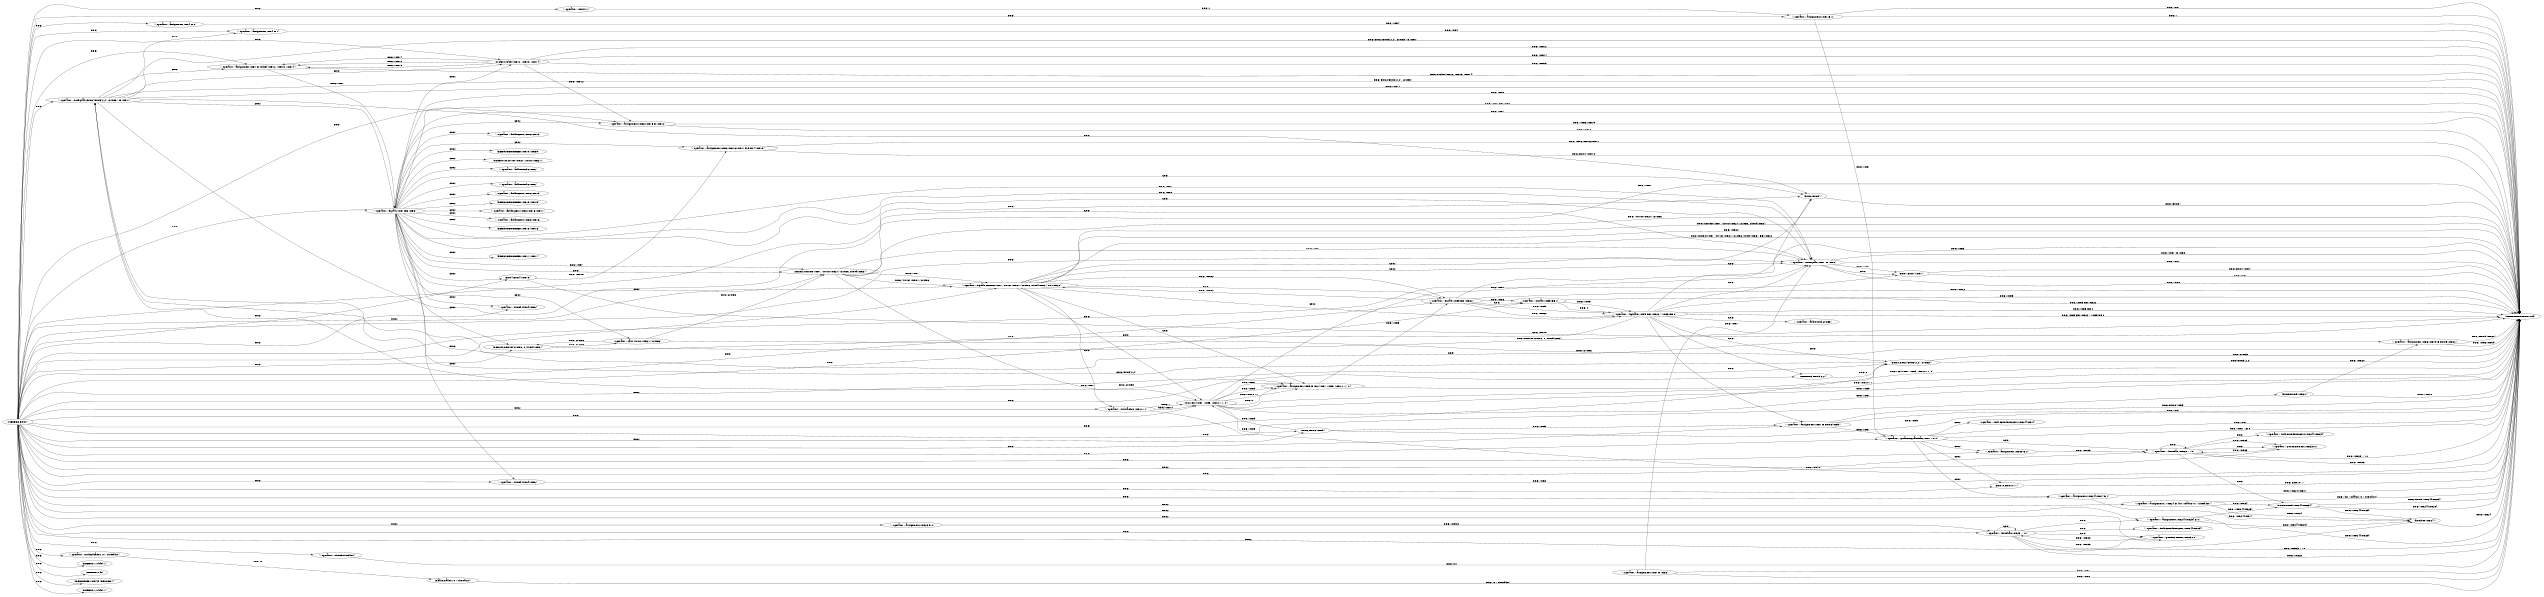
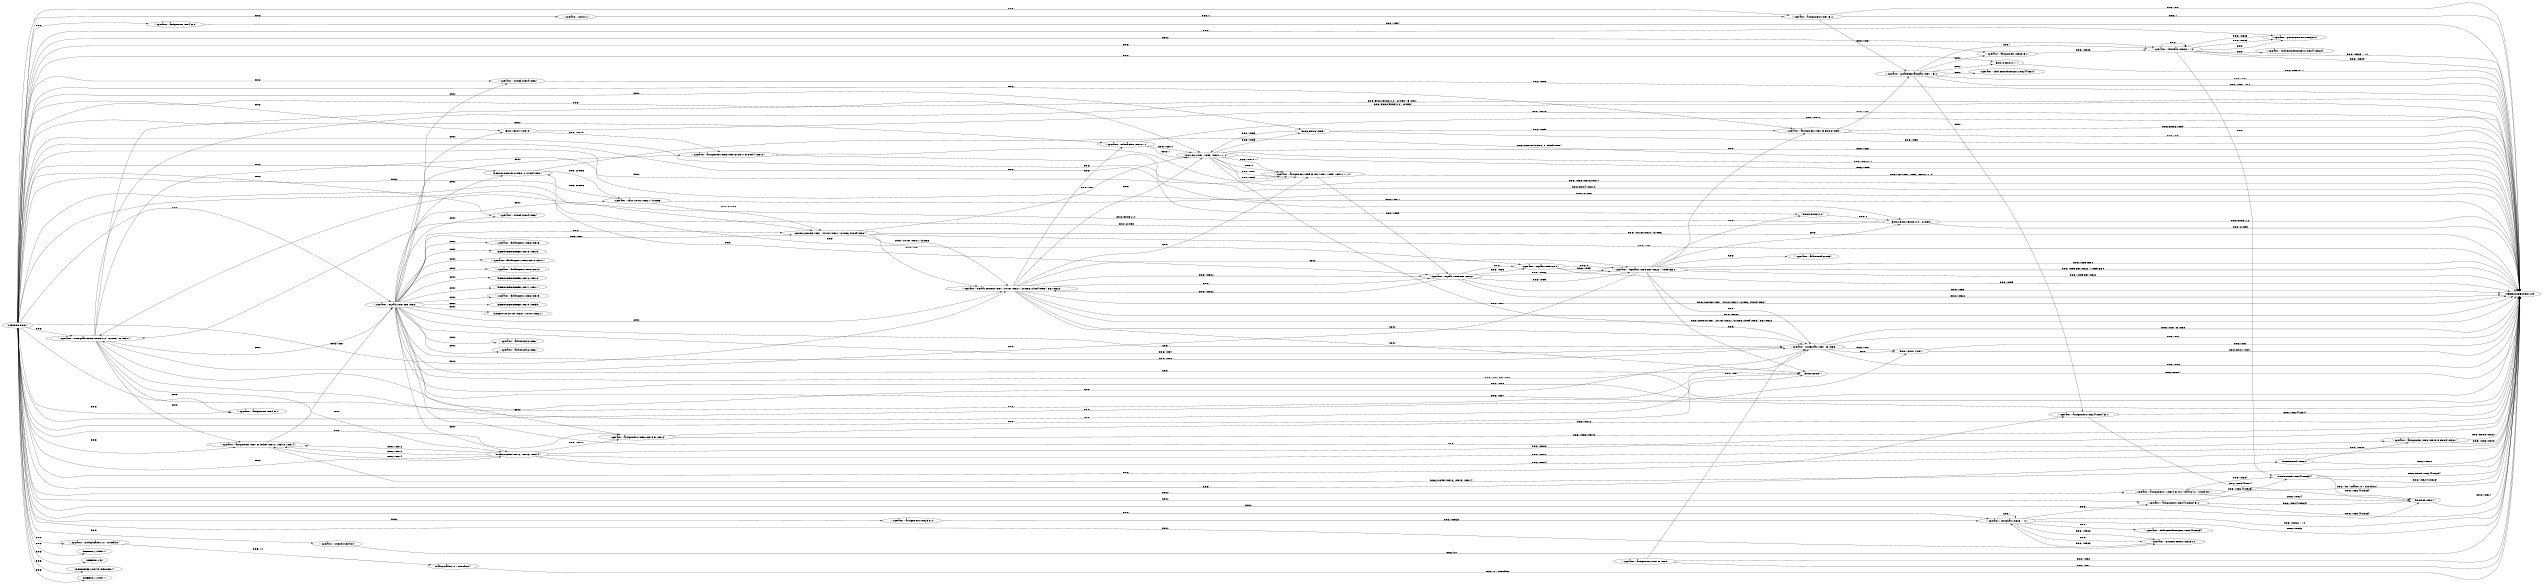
(1530, 31) -> none
(1320, 250) -> none
(1813, 376) -> (1813, 214)
(942, 455) -> none
(258, 562) -> (258, 549)
